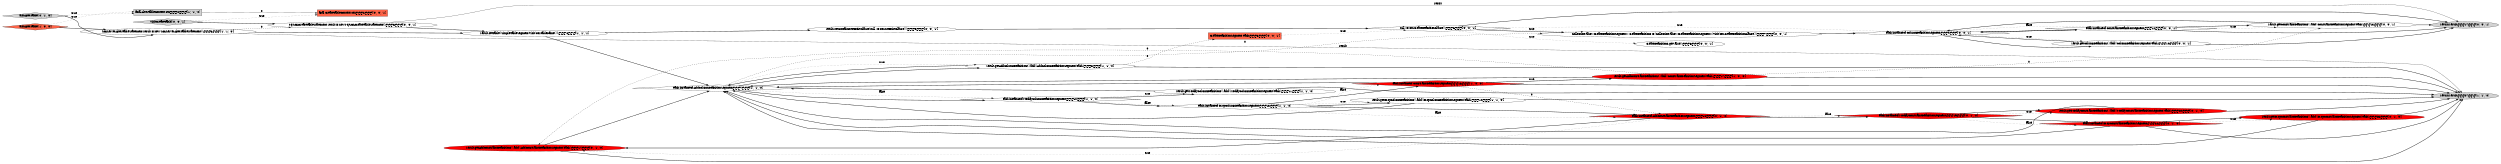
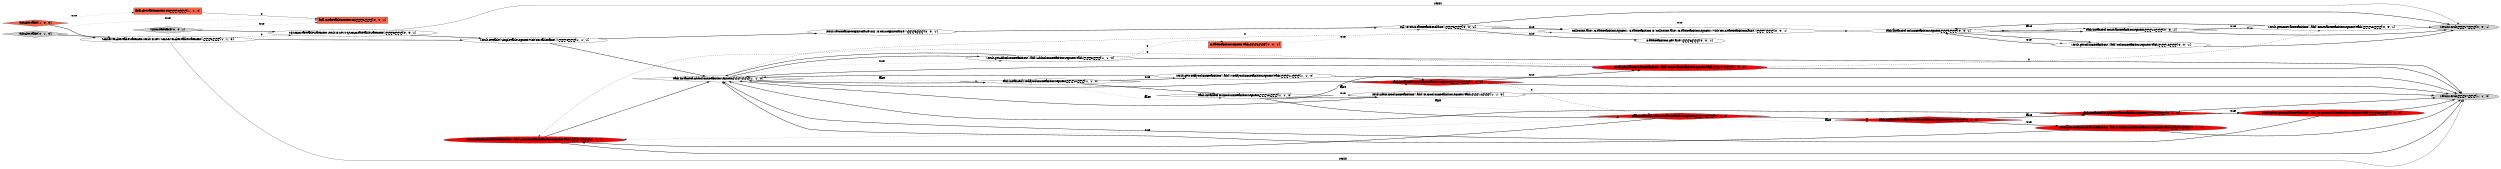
(168, 12) -> (168, 11)
(88, 15) -> (181, 20)
(1545, 40) -> (1547, 36)
